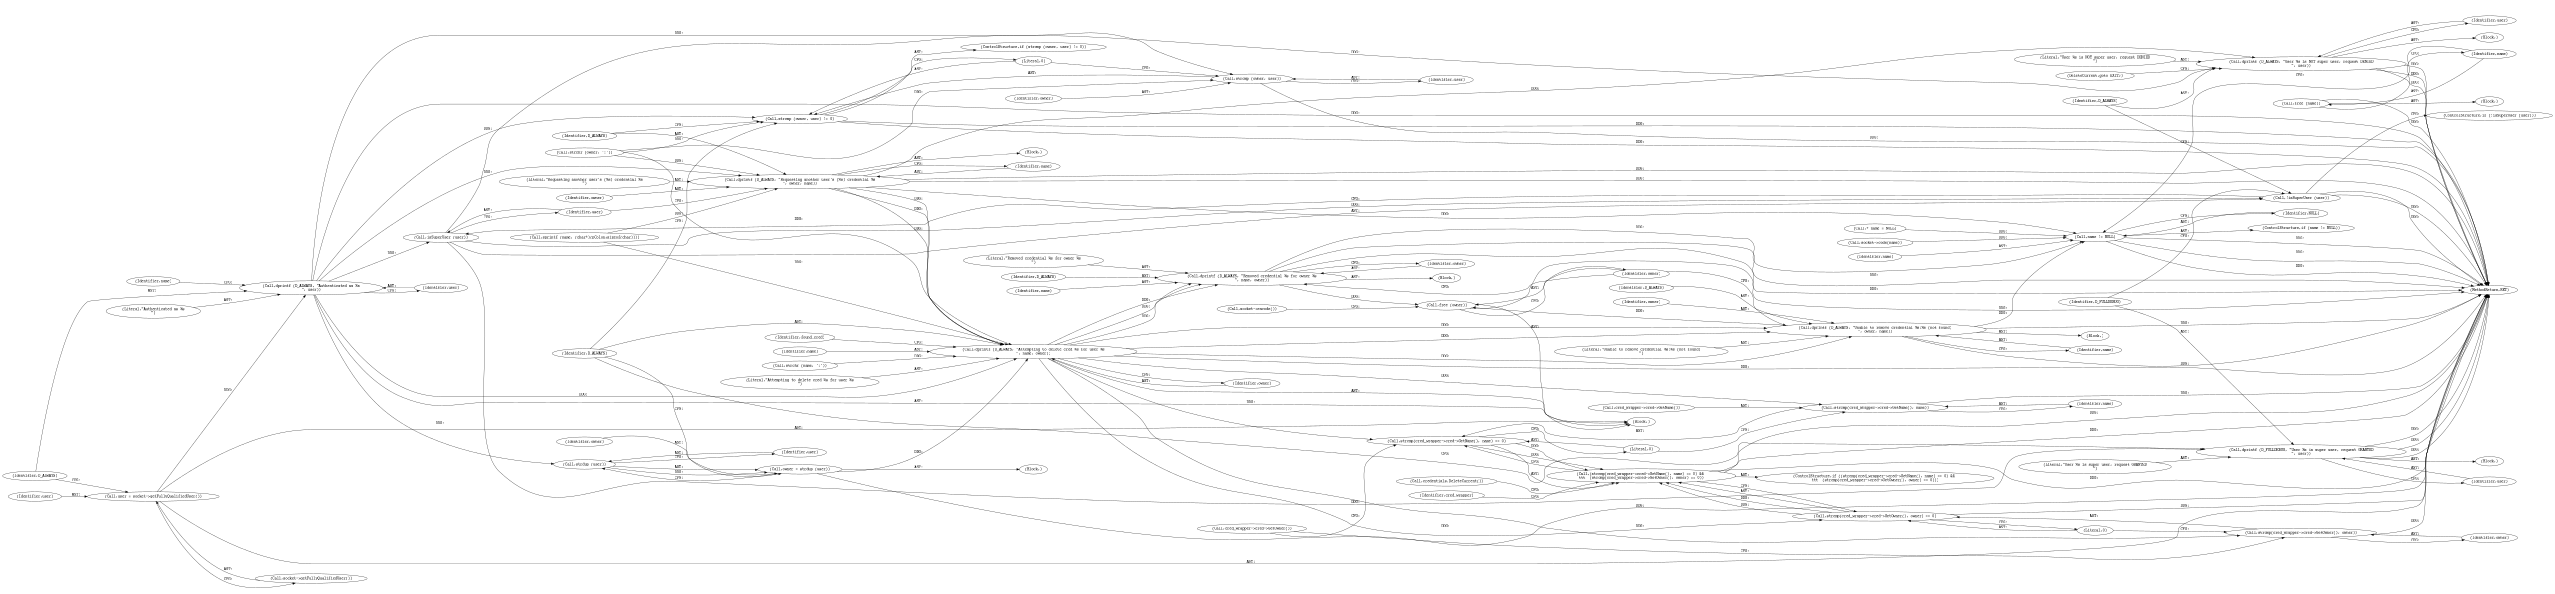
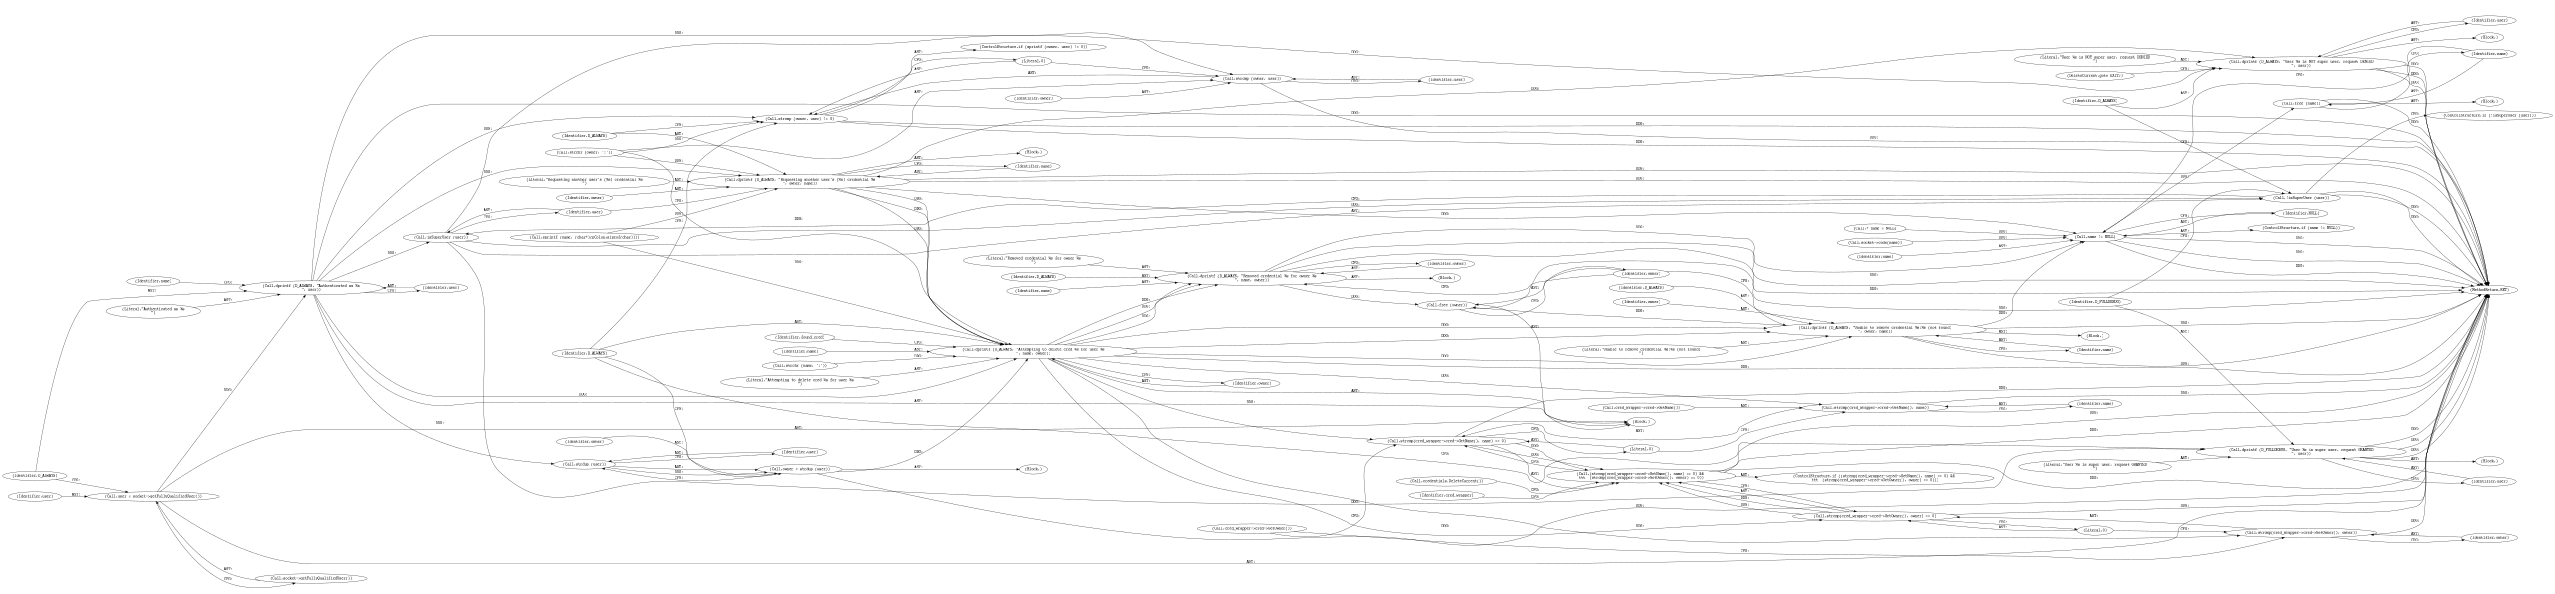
(1033, 47) -> (1033, 47)
(920, 92) -> (920, 92)
none -> (2202, 168)
(1252, 309) -> none
none -> (1987, 390)
